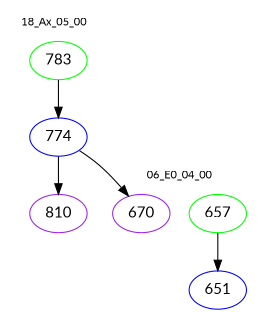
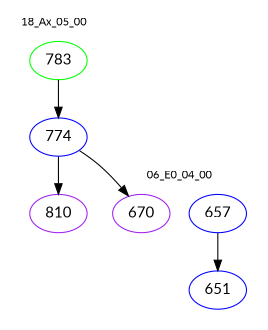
(218, 214) -> (218, 214)
